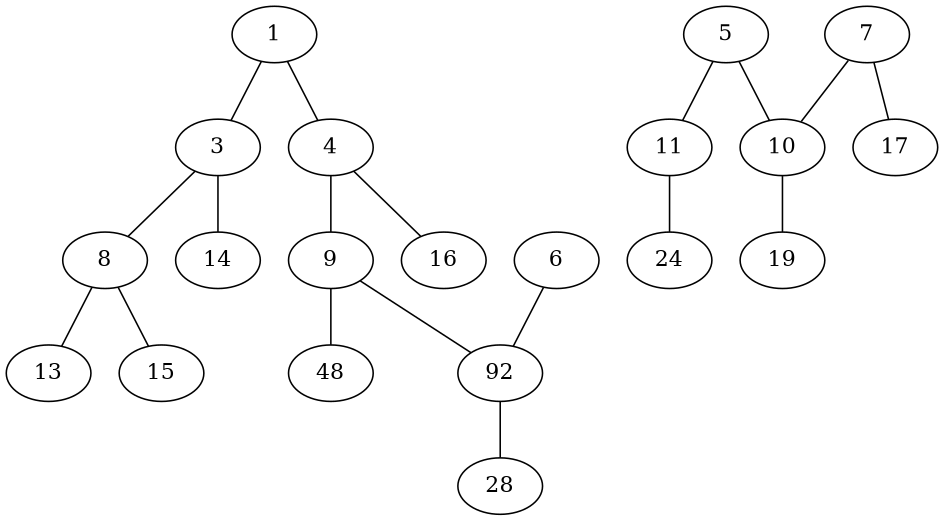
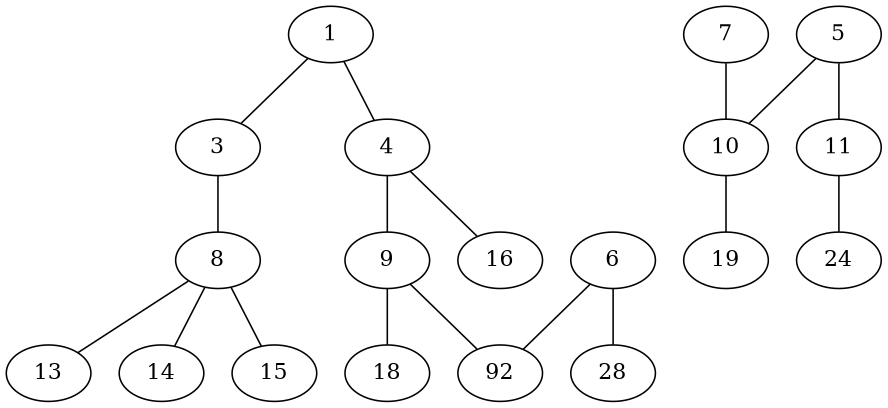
(895, 147) -> none
(218, 204) -> (190, 317)
(331, 373) -> (387, 373)
(500, 430) -> (613, 317)
